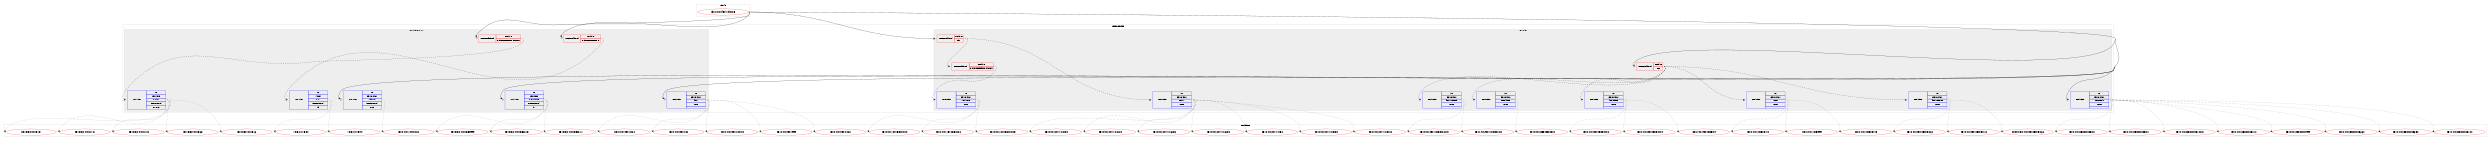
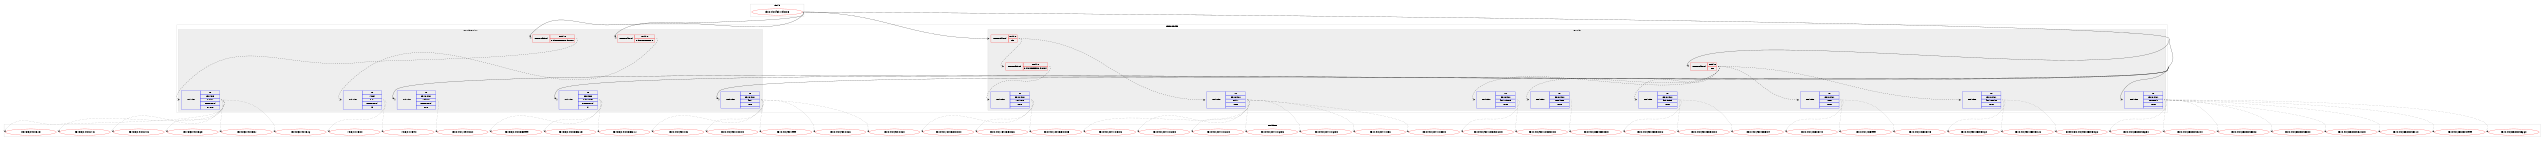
none -> (247, 132)
